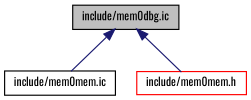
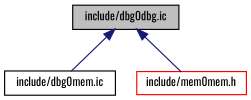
(126, 17) -> (126, 17)
(60, 83) -> (60, 83)
